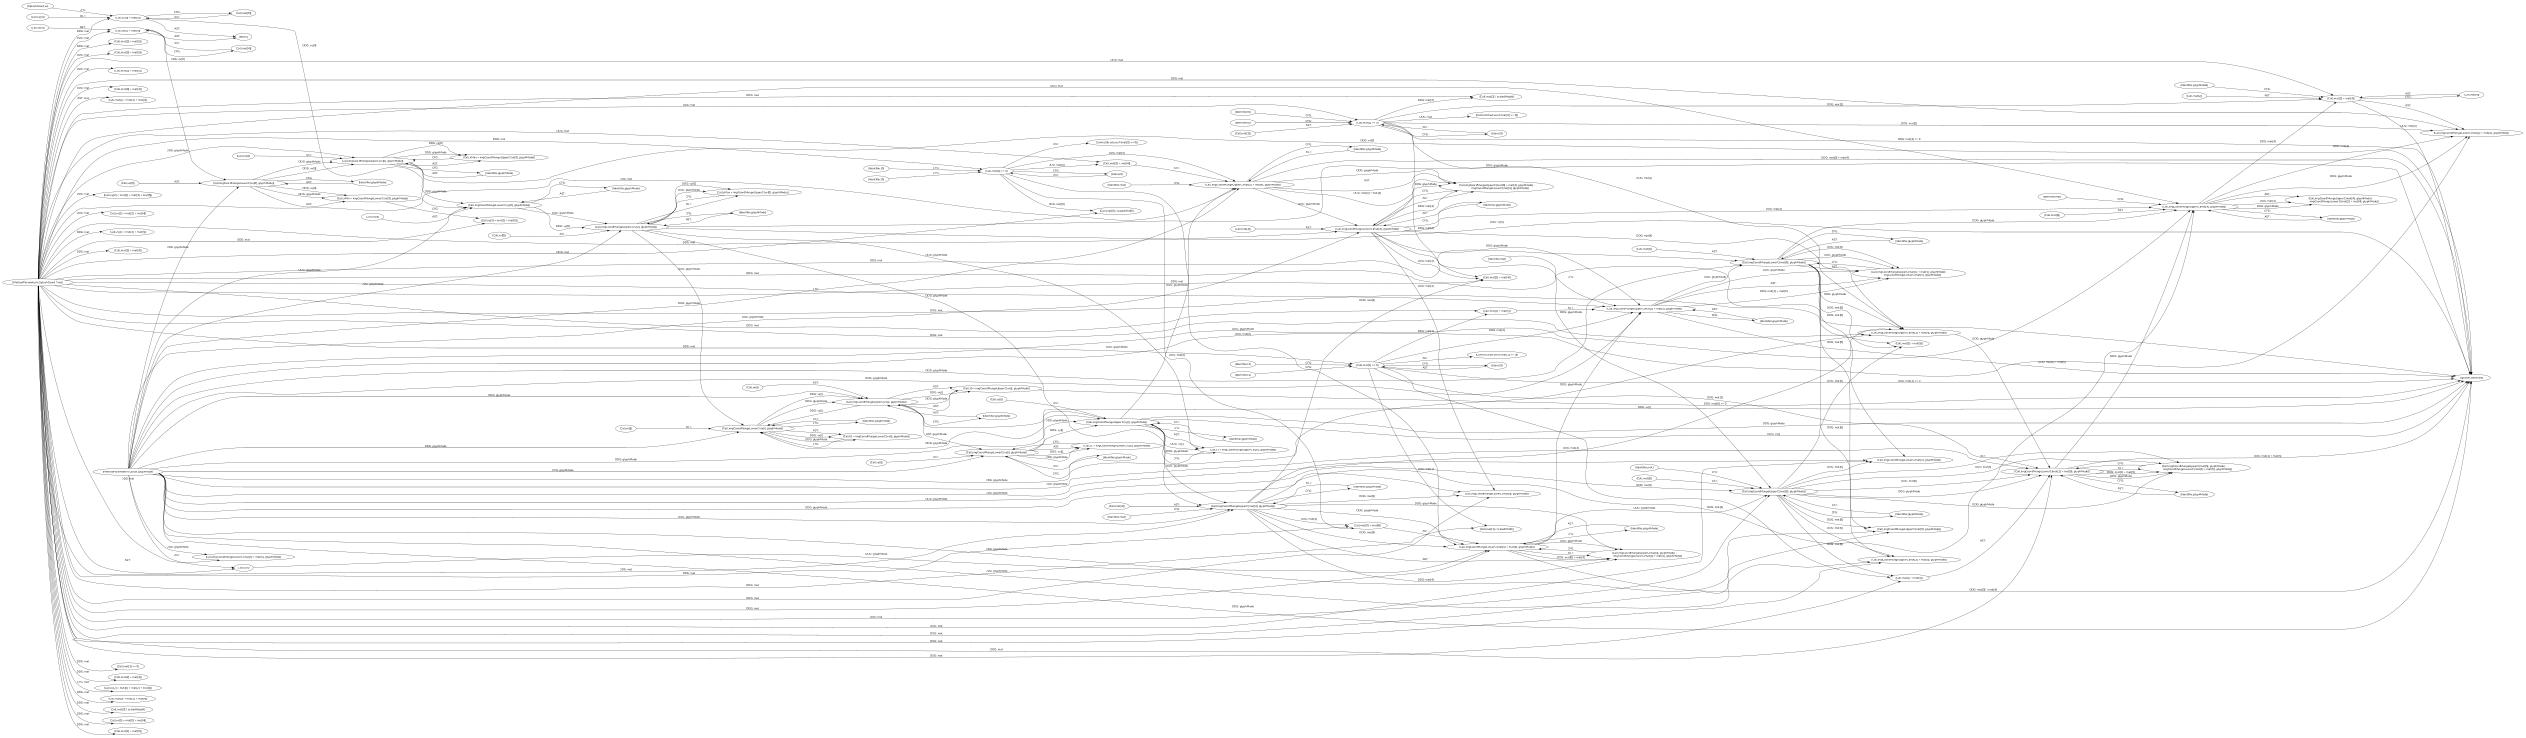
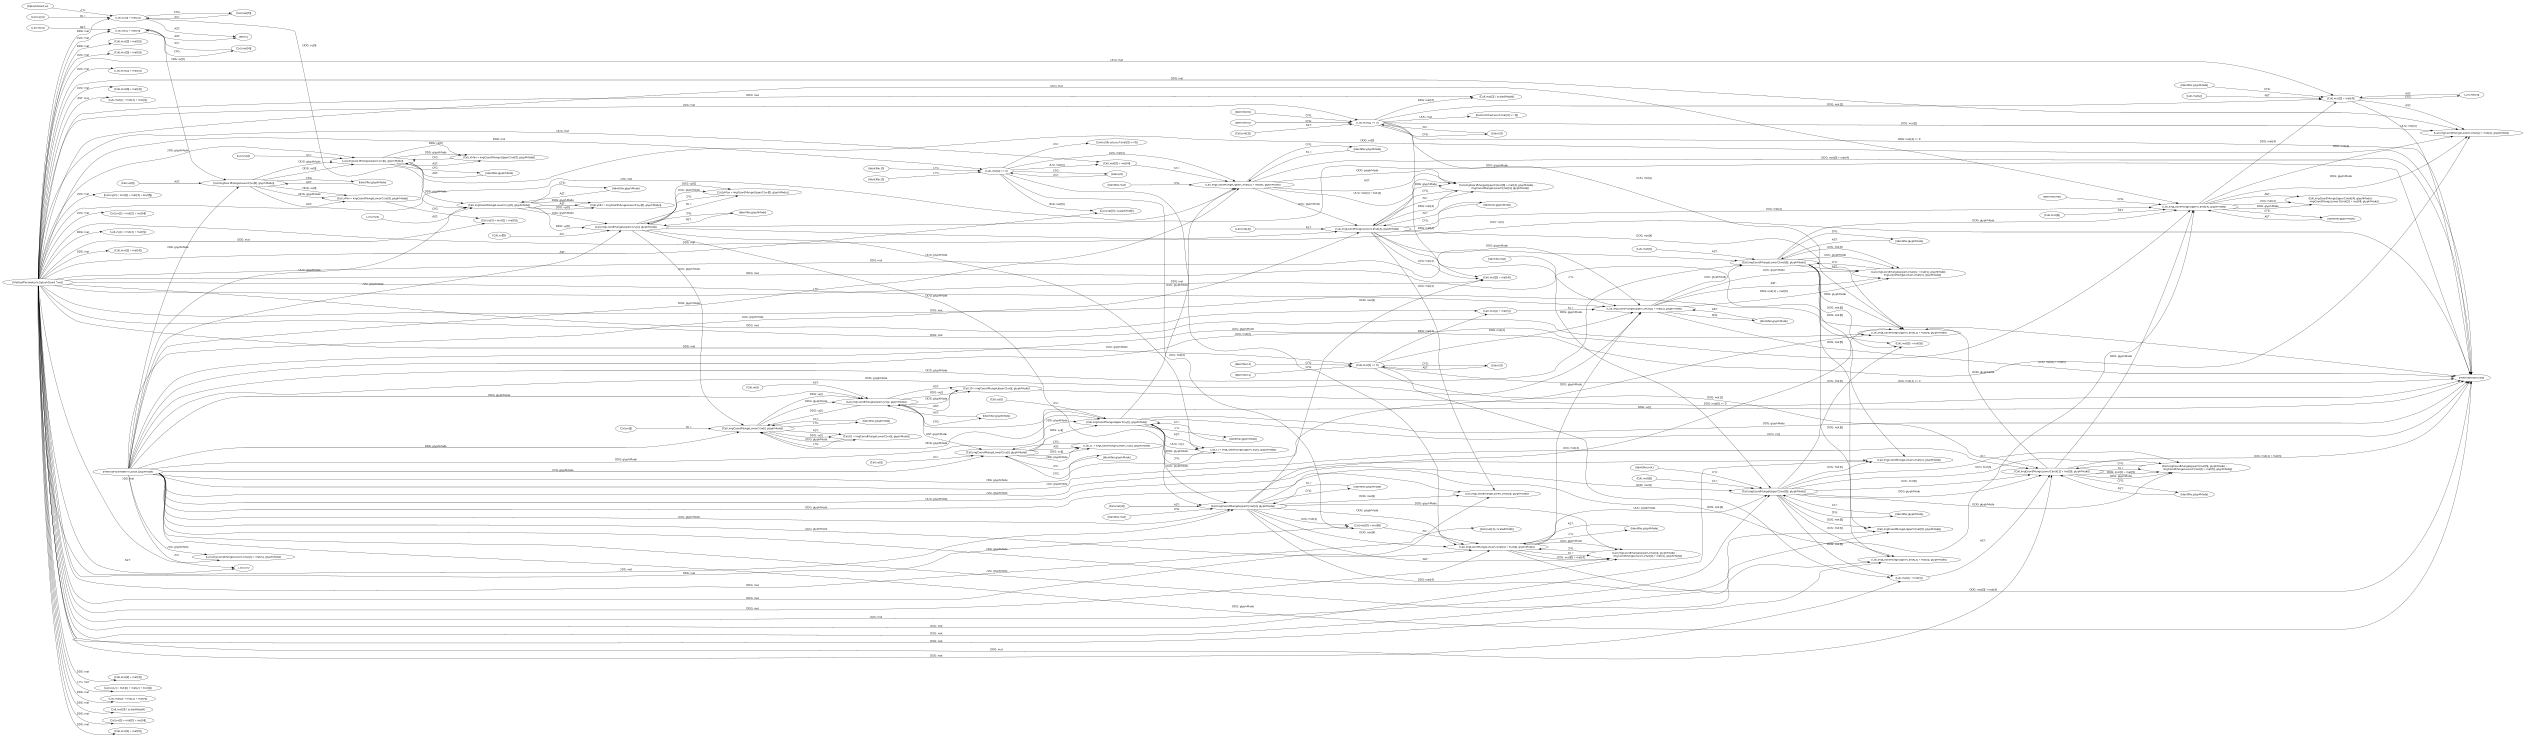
none -> (626, 205)
(563, 252) -> (563, 252)
(1497, 355) -> none
(2472, 378) -> (2472, 378)
(2009, 393) -> (1980, 394)
(1413, 465) -> none
(871, 558) -> (793, 530)
(128, 666) -> none
